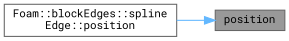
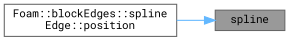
(250, 20) -> (250, 20)
